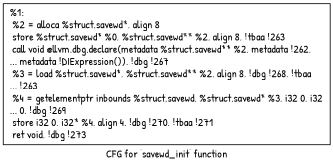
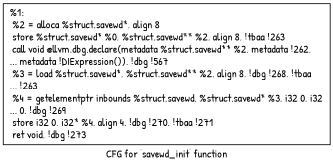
(90, 62) -> (89, 62)
